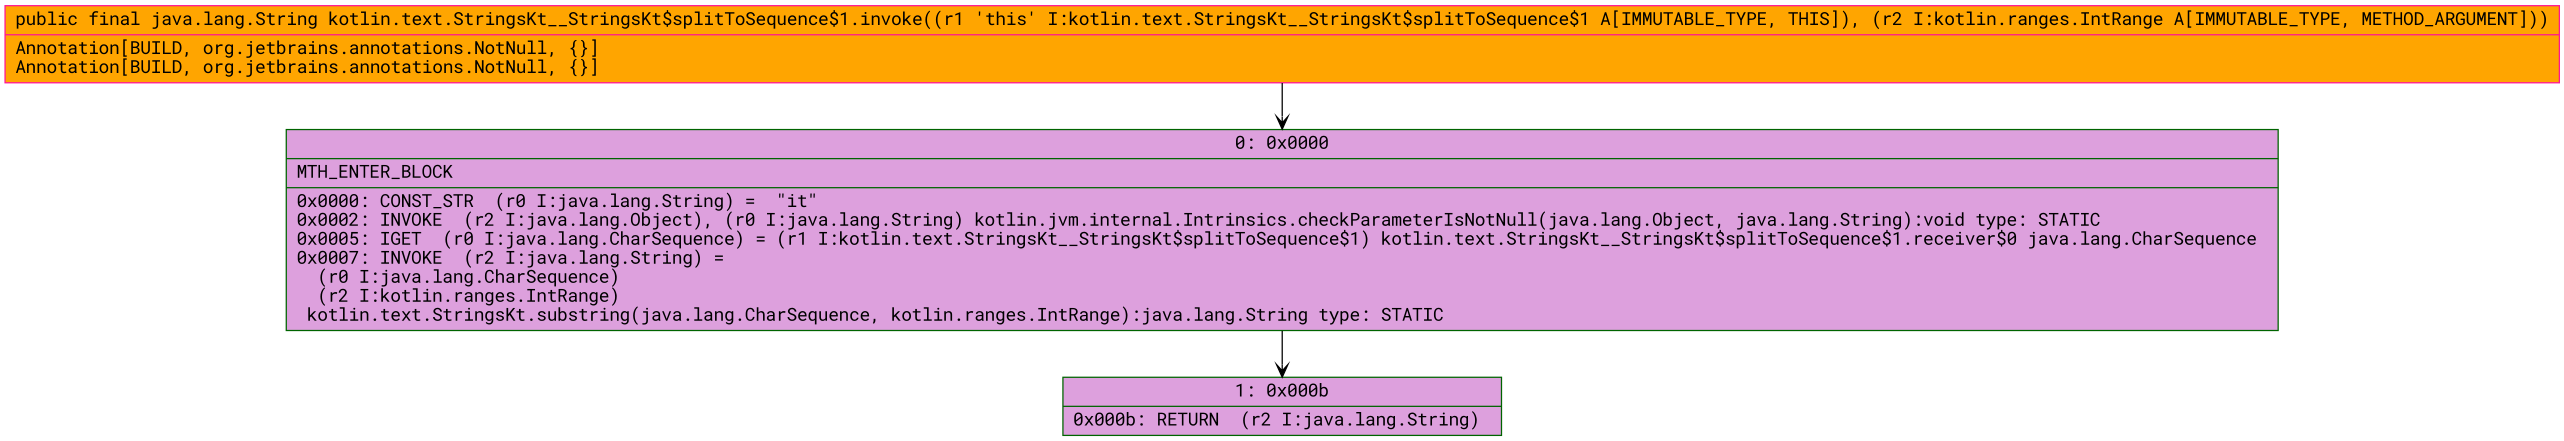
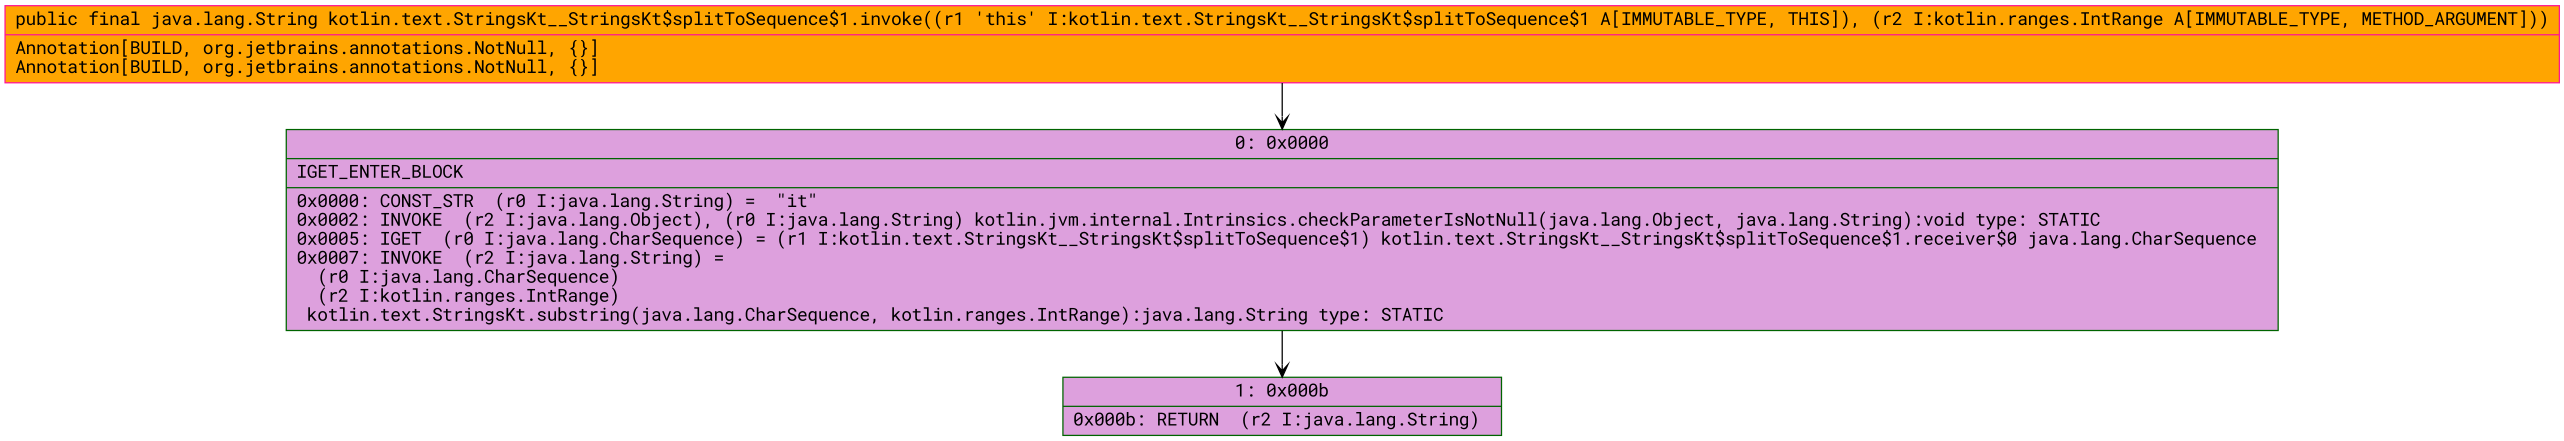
(375, 173) -> (380, 173)
